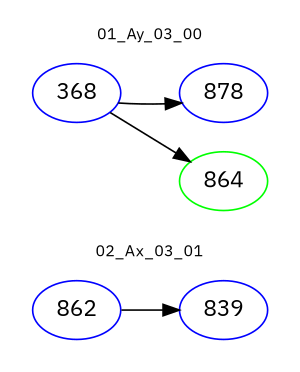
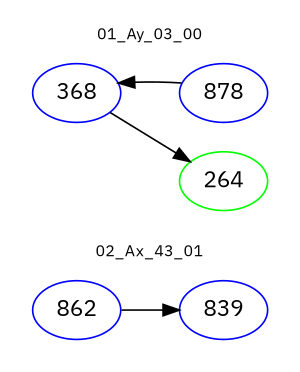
(142, 104) -> (158, 82)
(224, 181) -> (224, 181)
(150, 252) -> (150, 252)
